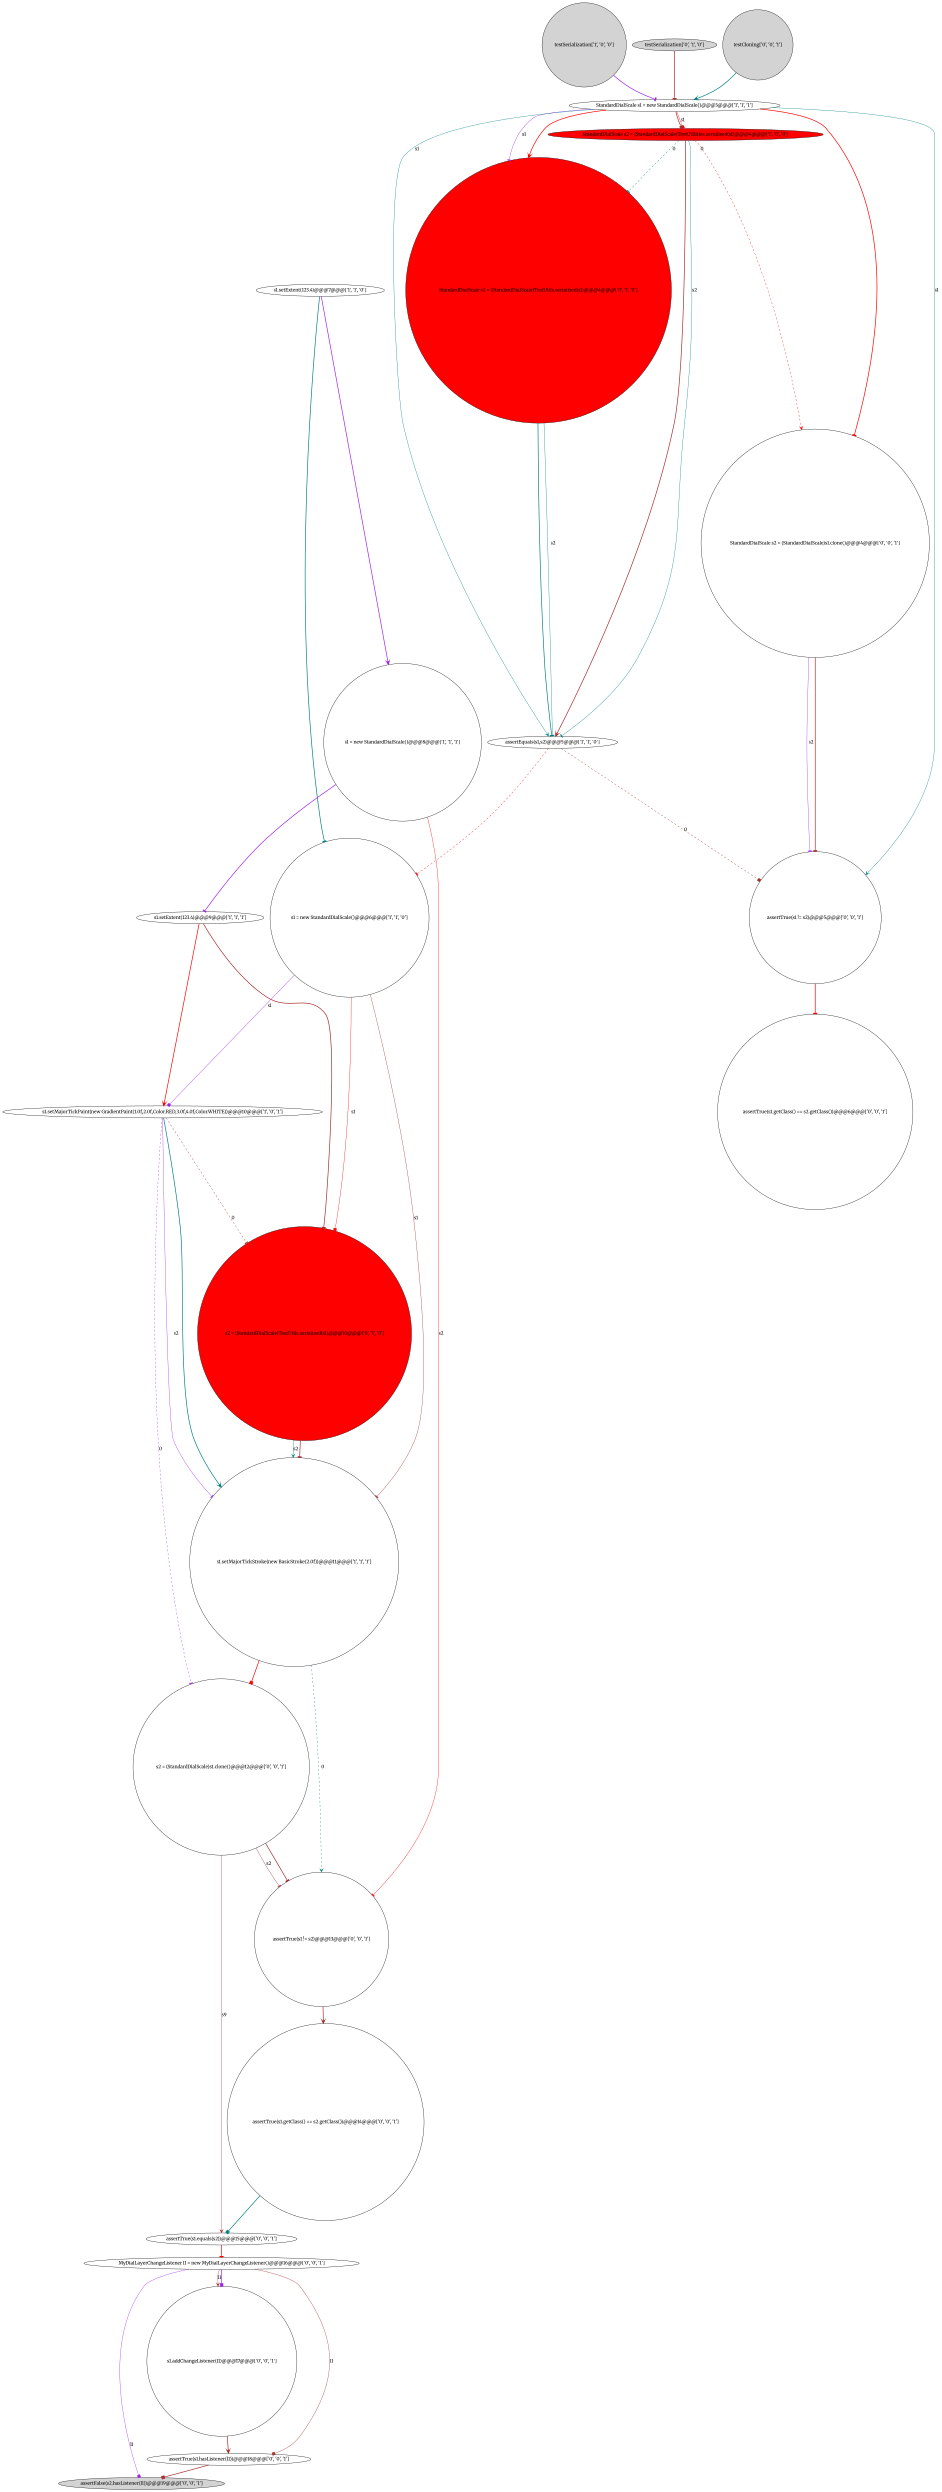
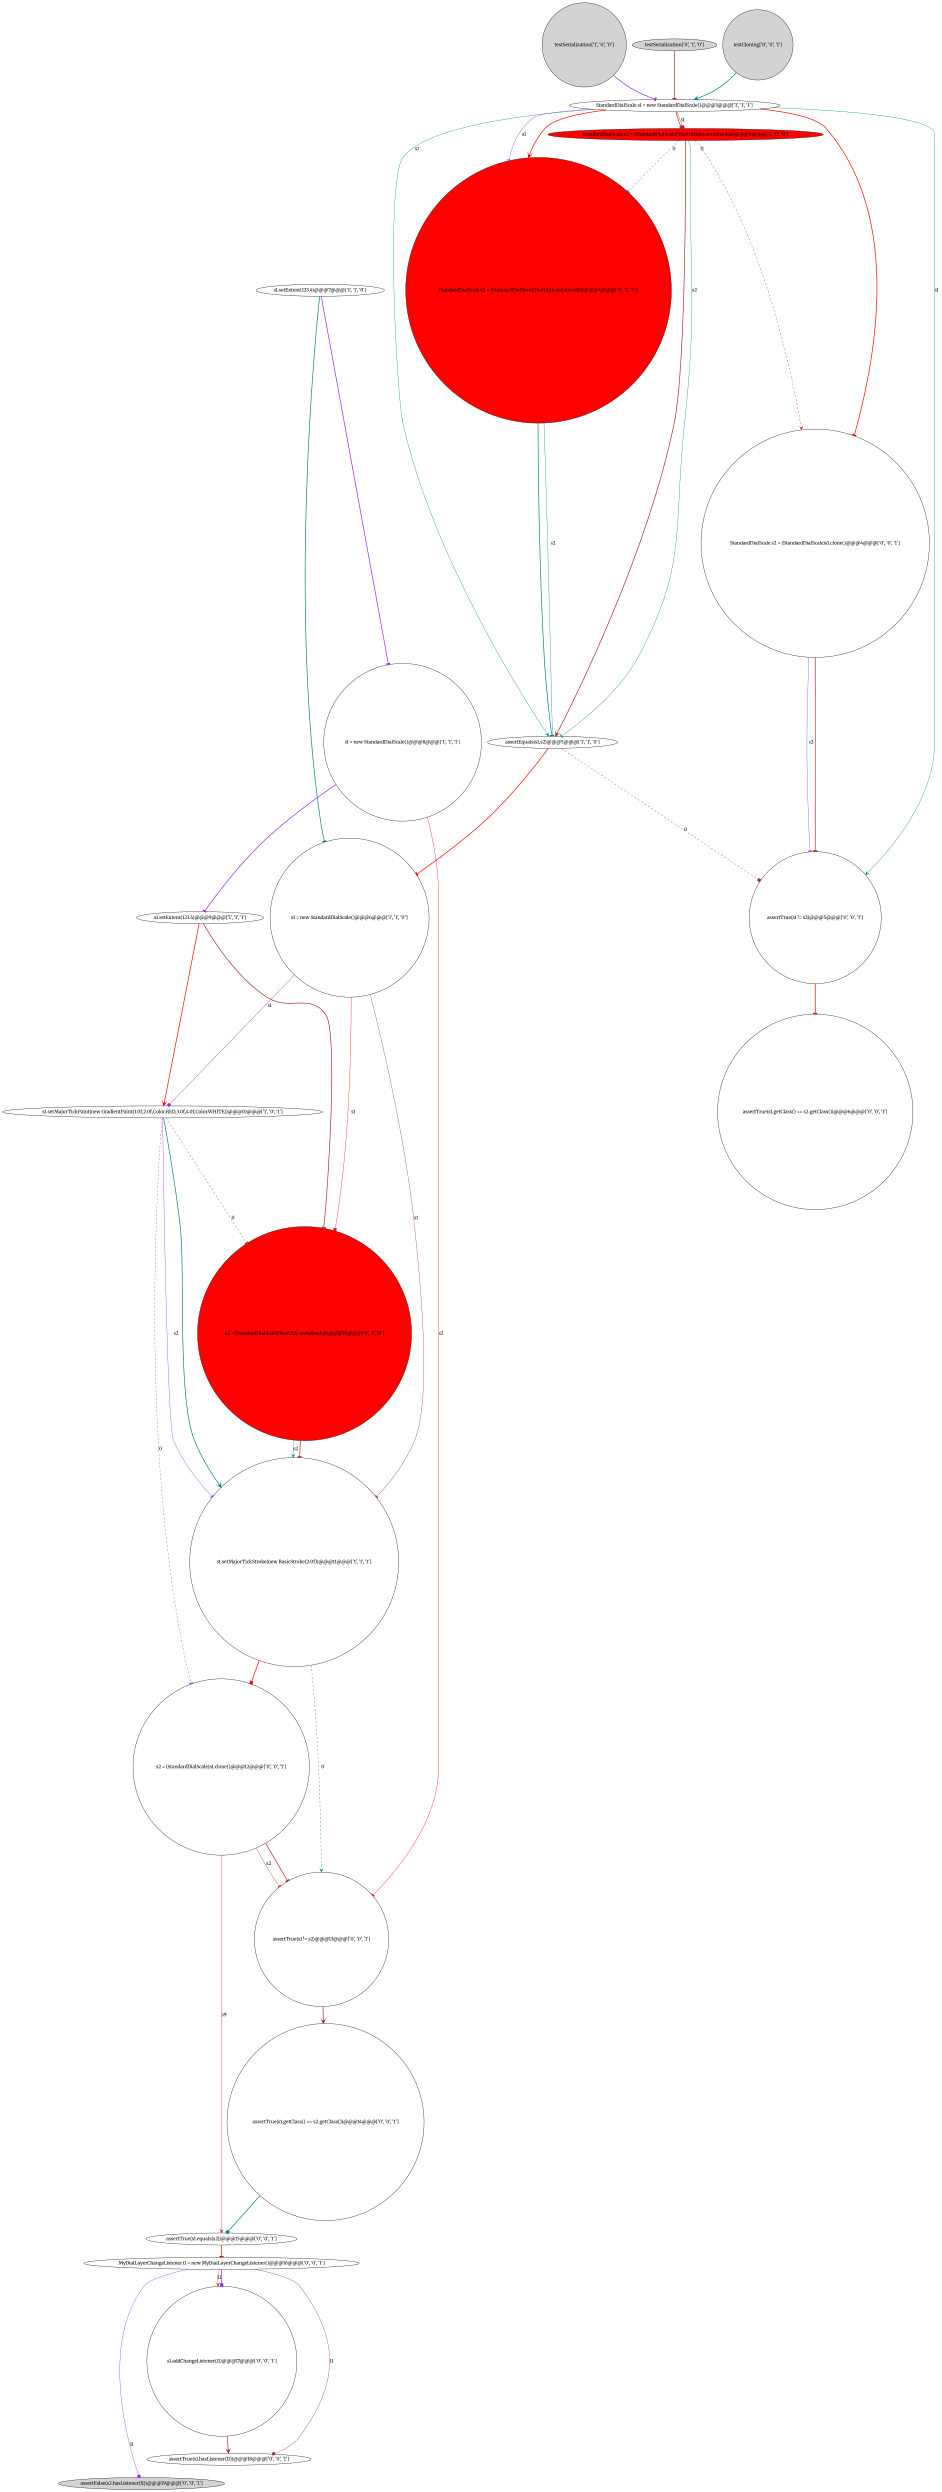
(355, 480) -> (355, 480)
(489, 817) -> (489, 817)
(187, 2471) -> none
